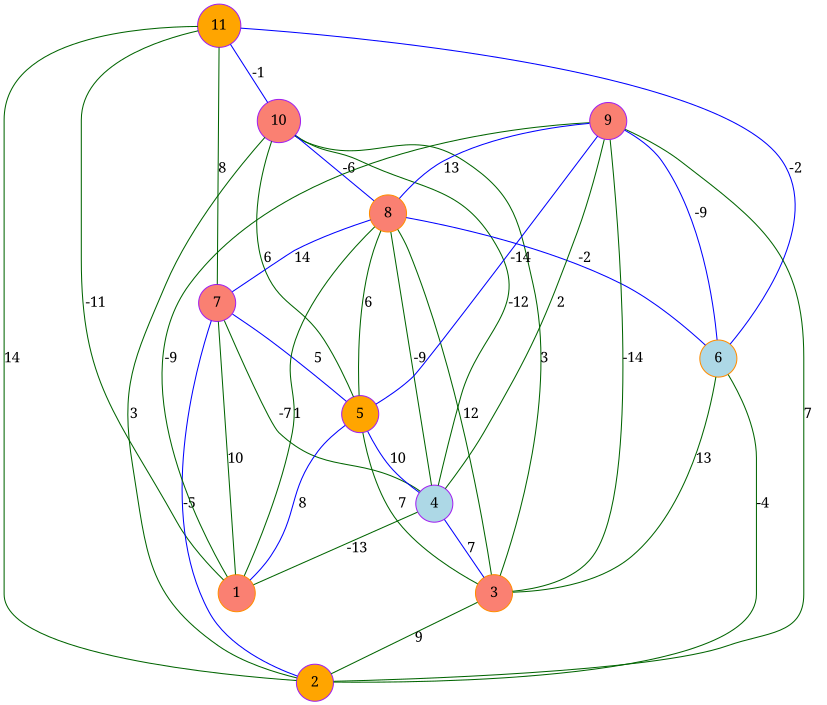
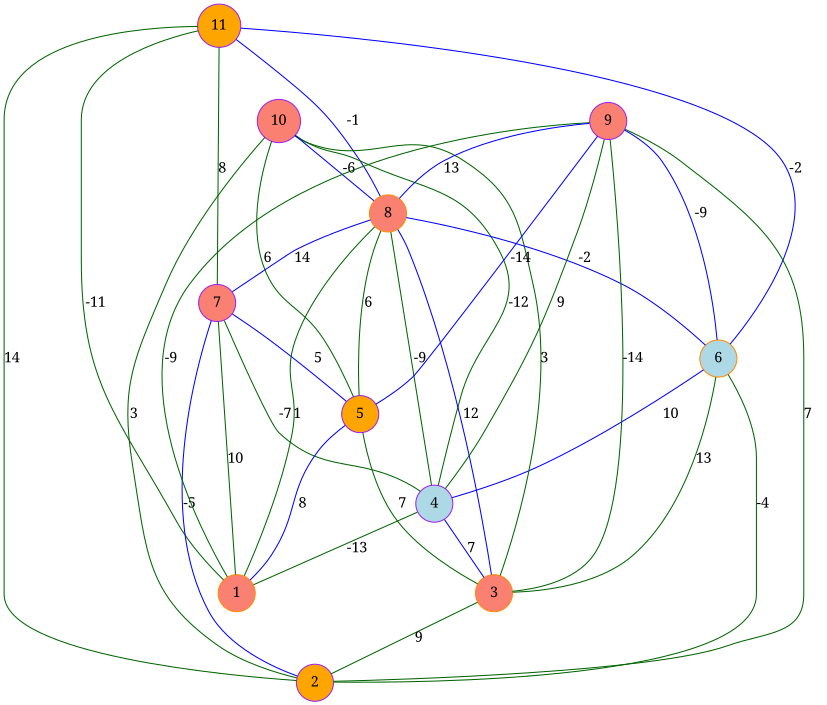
(249, 73) -> (319, 108)
(561, 303) -> (561, 303)
(454, 390) -> (454, 390)
(389, 466) -> (583, 444)
